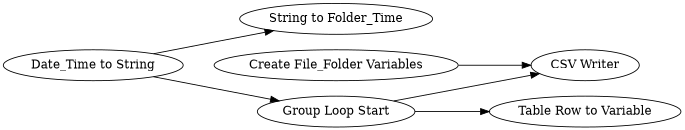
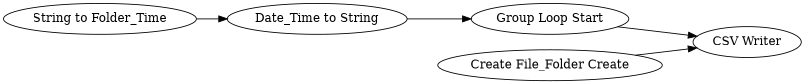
(209, 43) -> (208, 19)
(336, 65) -> (550, 65)
(585, 112) -> none
